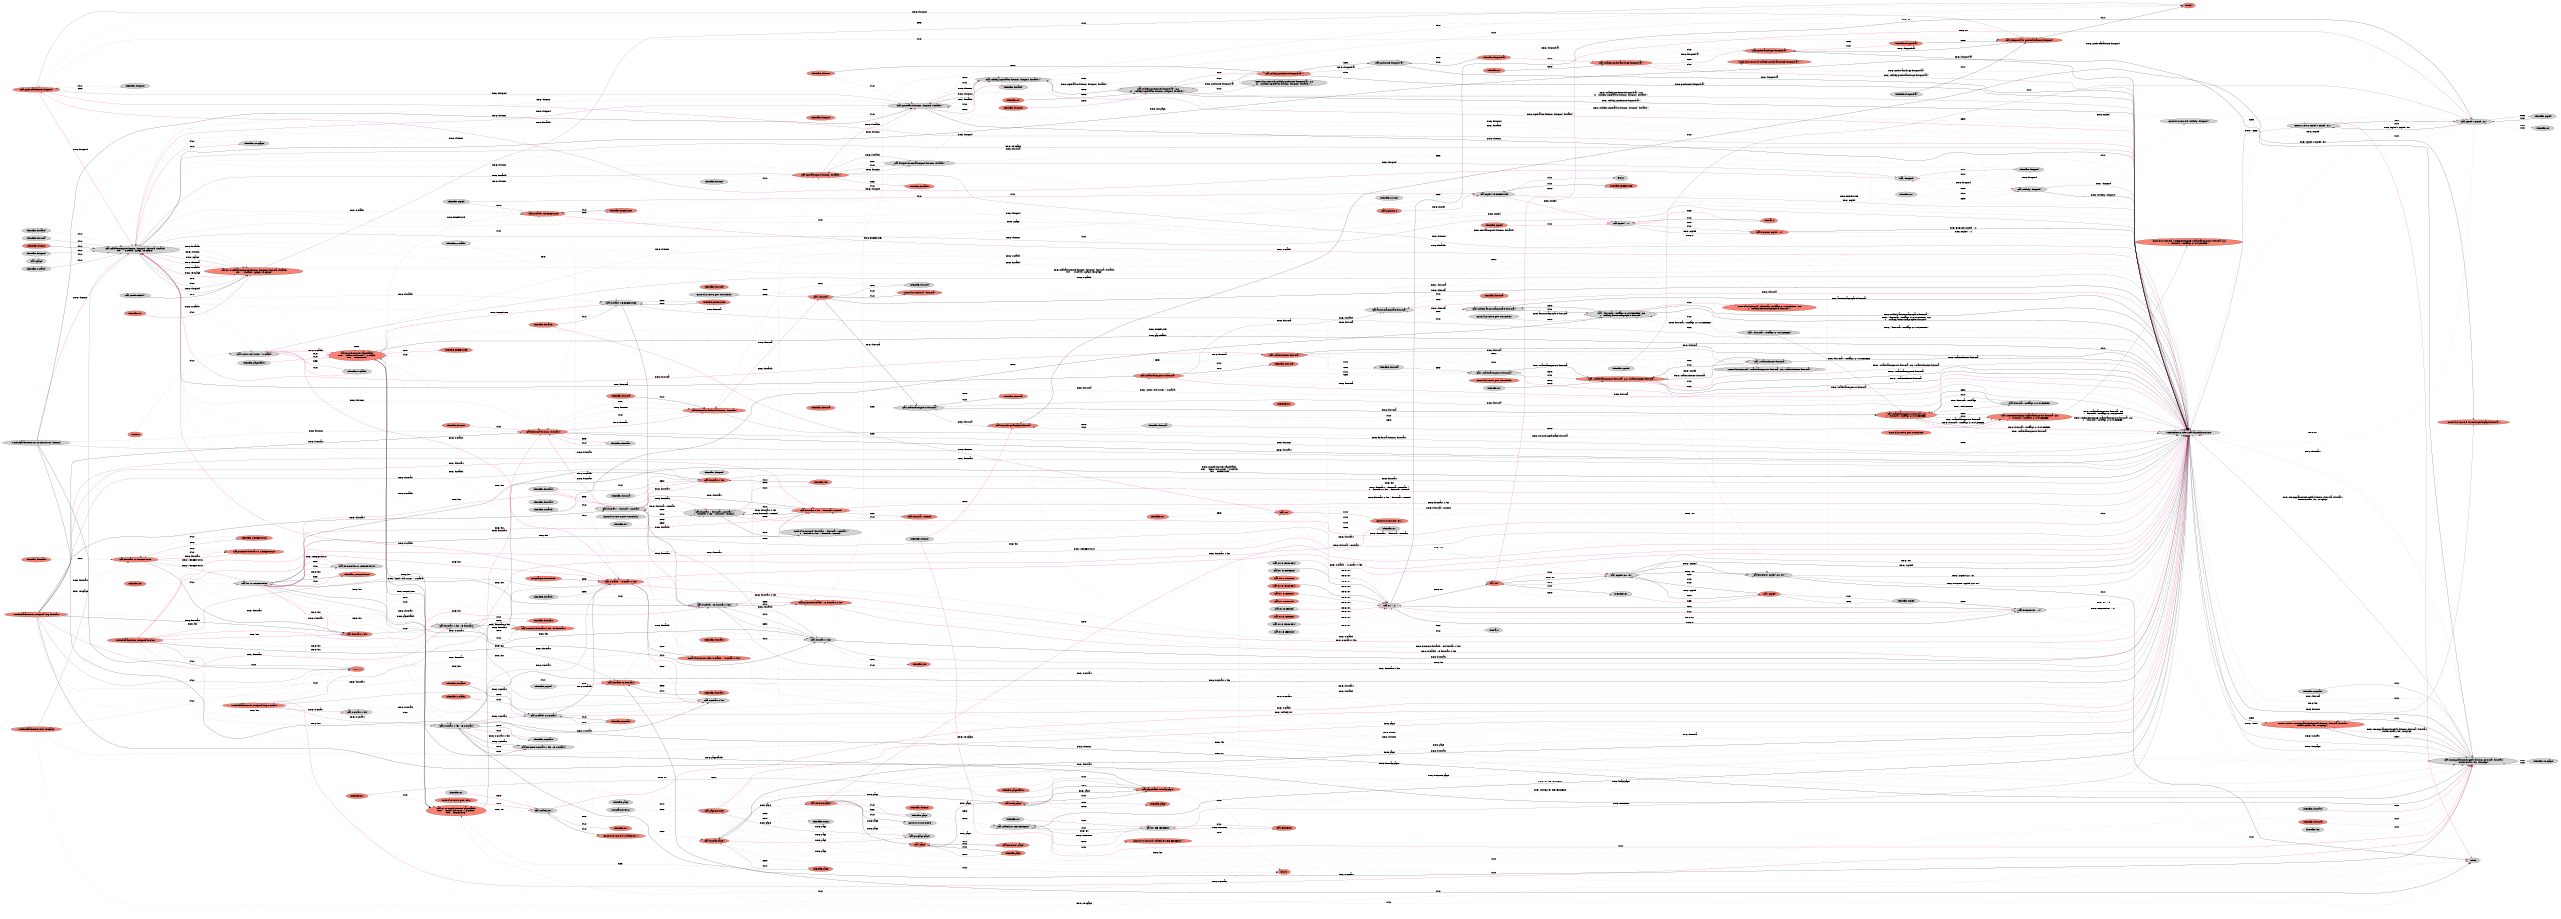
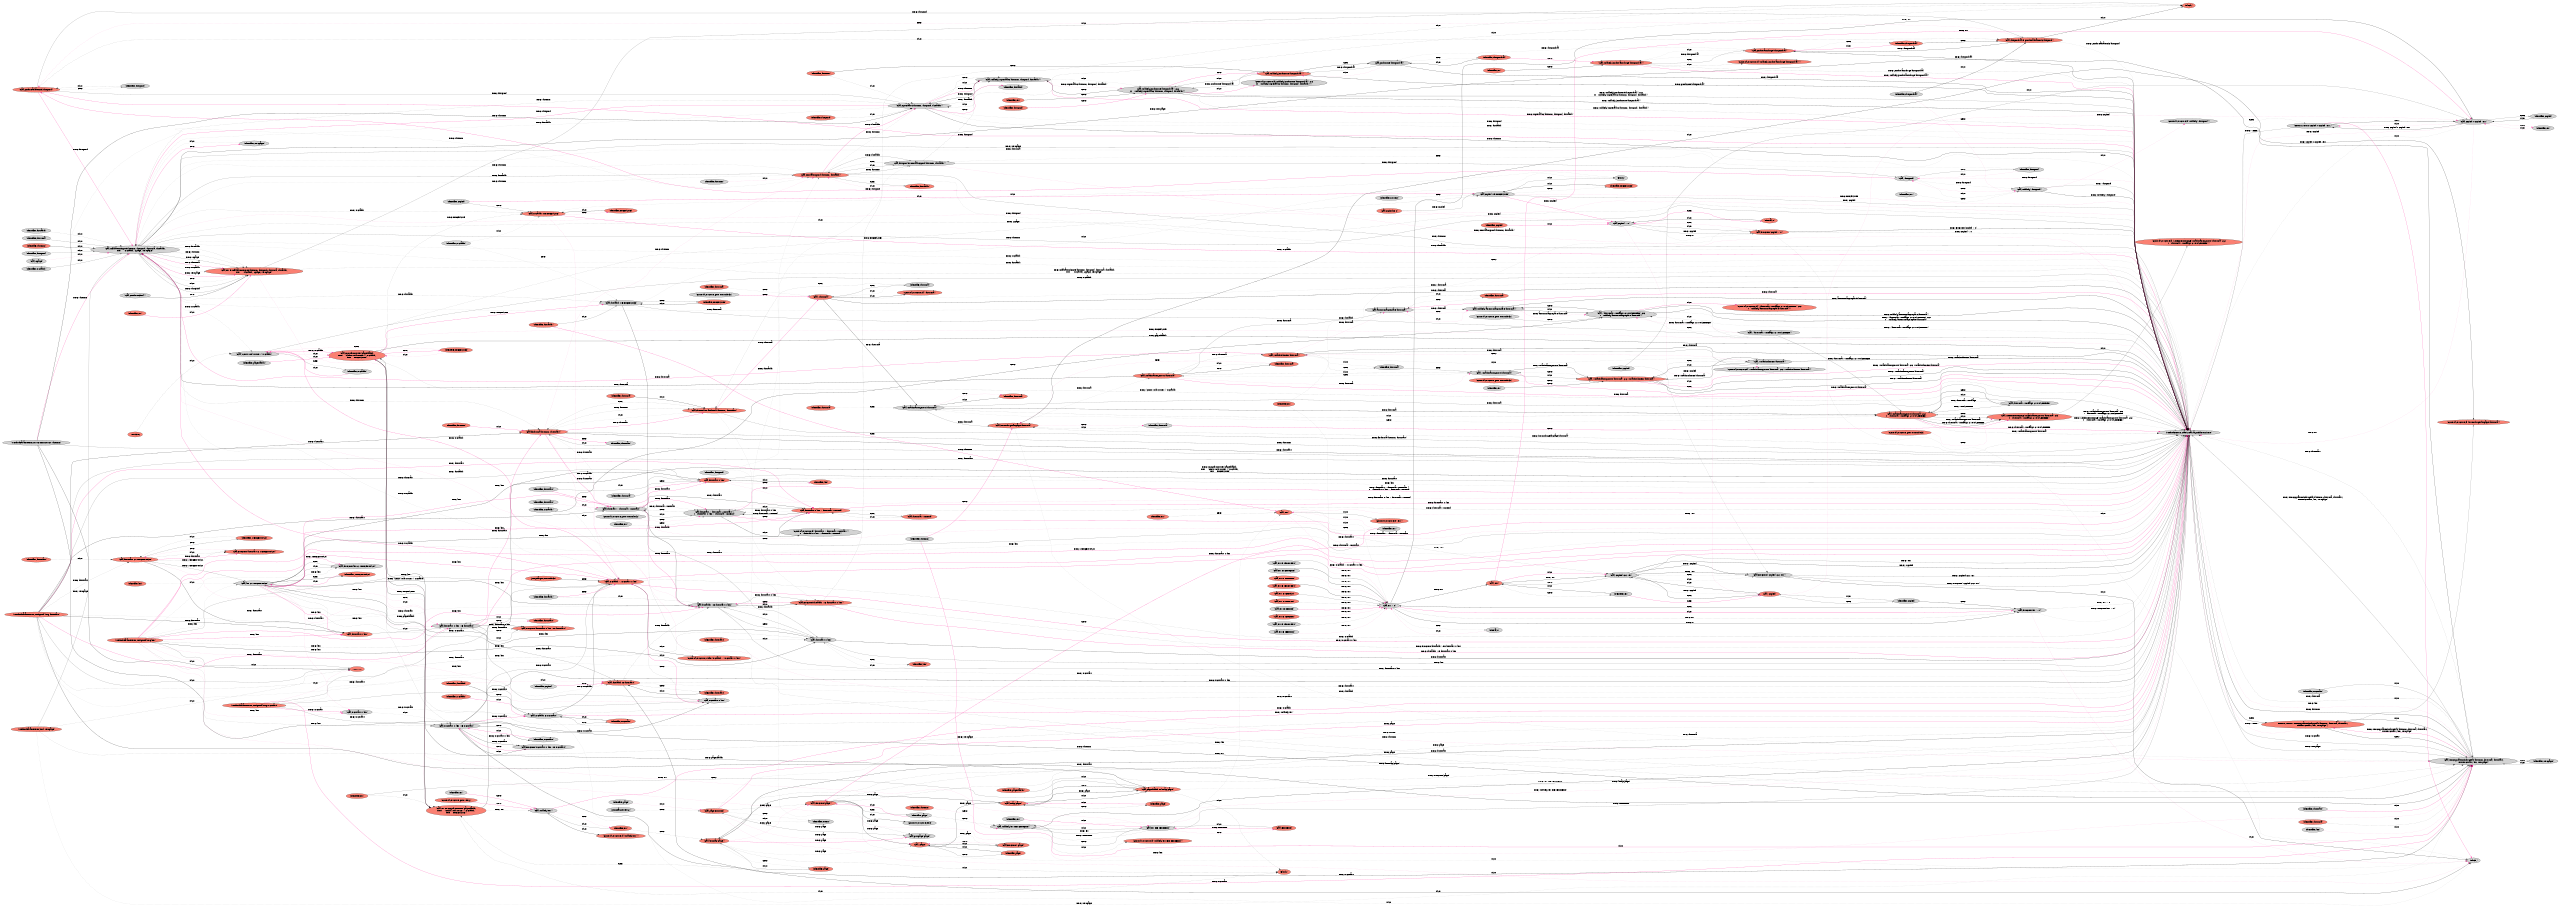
(293, 432) -> none
